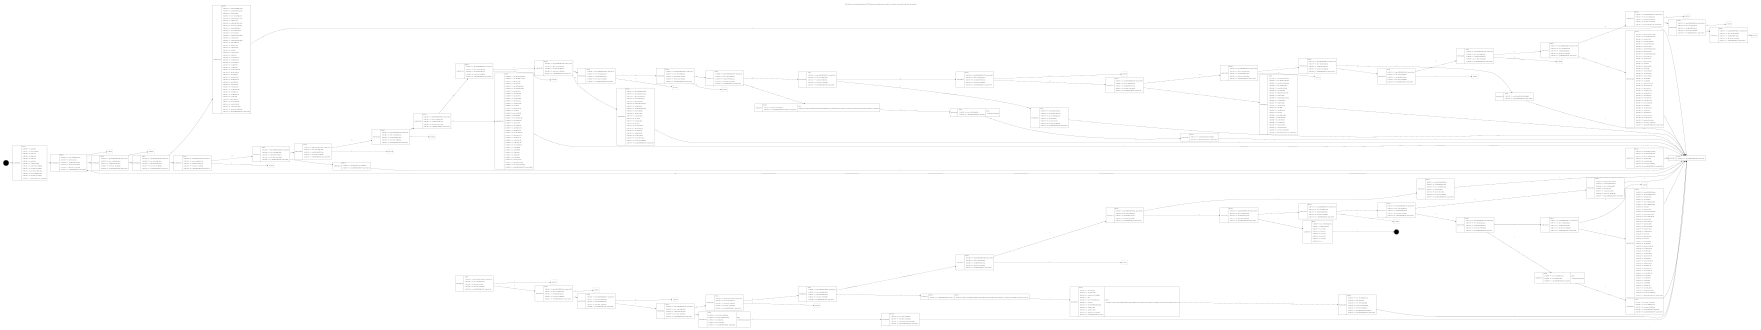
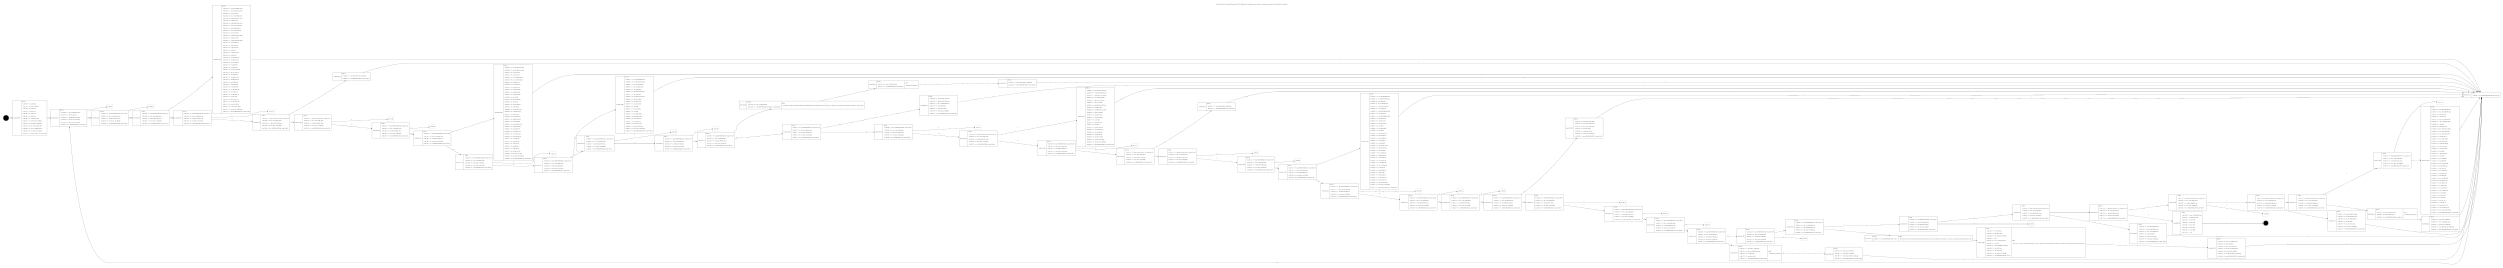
none -> (1503, 202)
